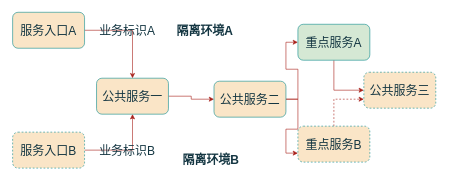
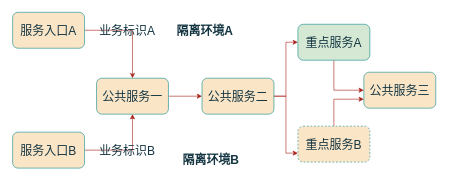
(400, 90) -> (400, 90)
(250, 99) -> (238, 96)
(334, 99) -> (334, 99)
(48, 150) -> (48, 150)
